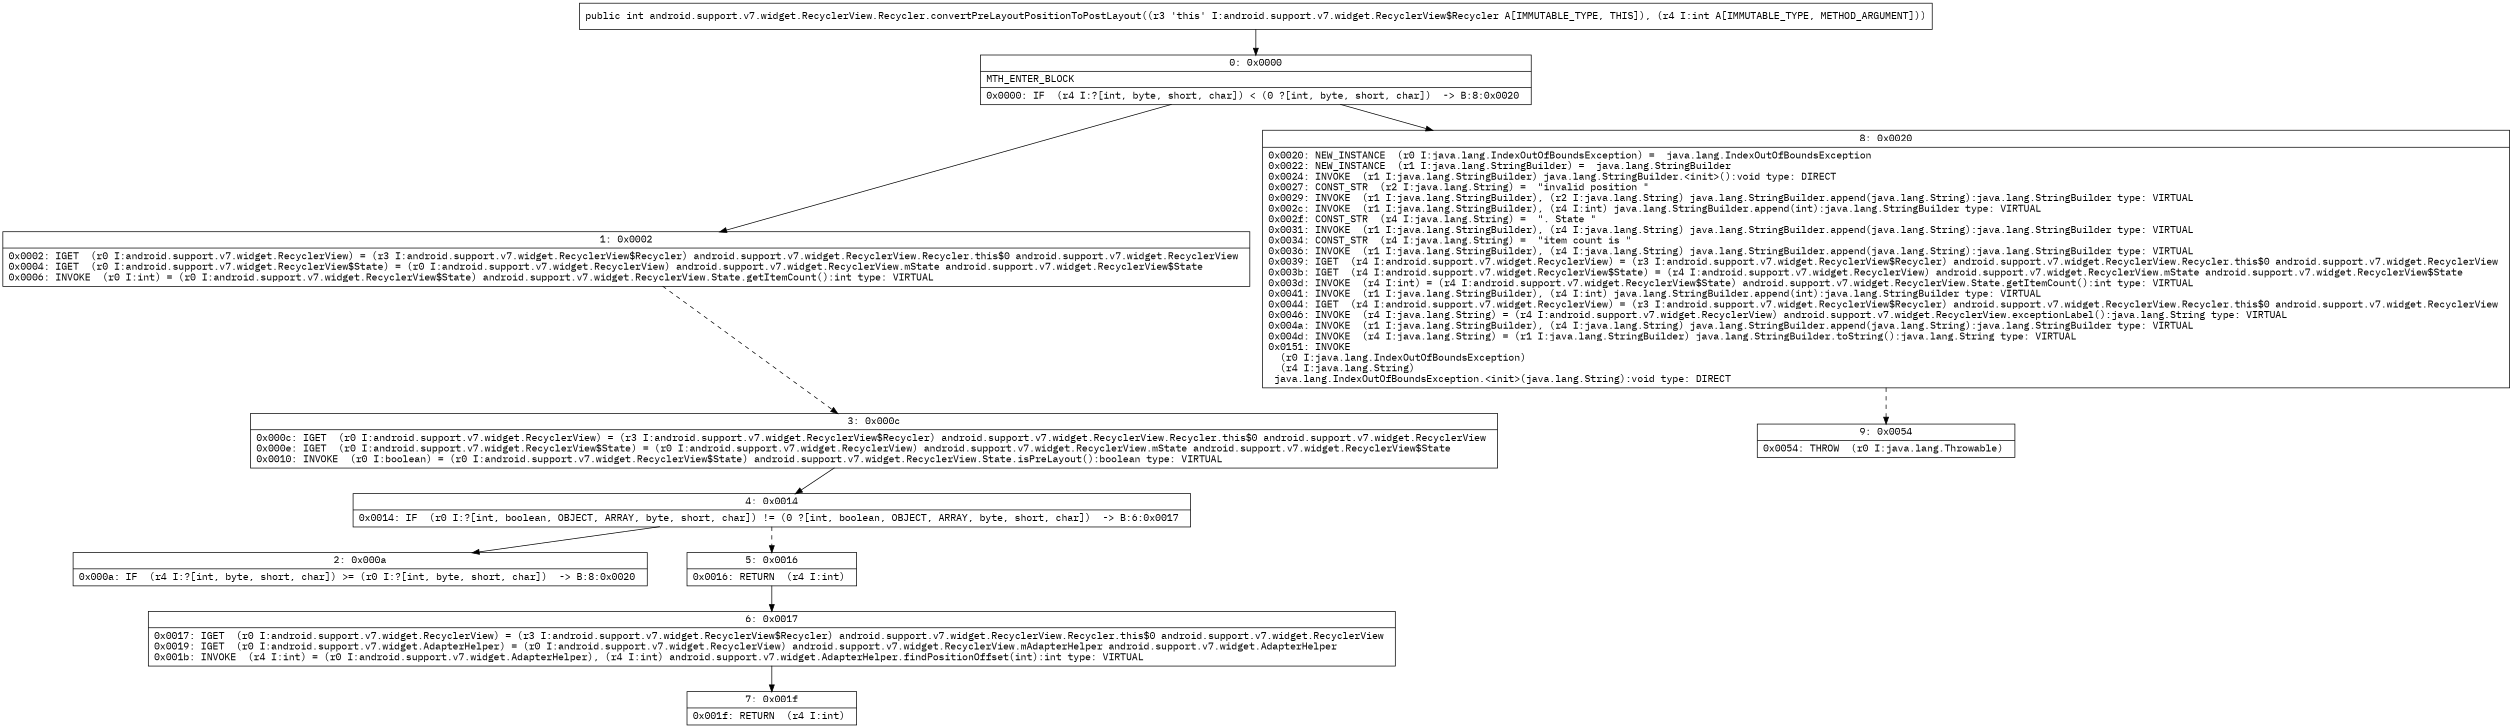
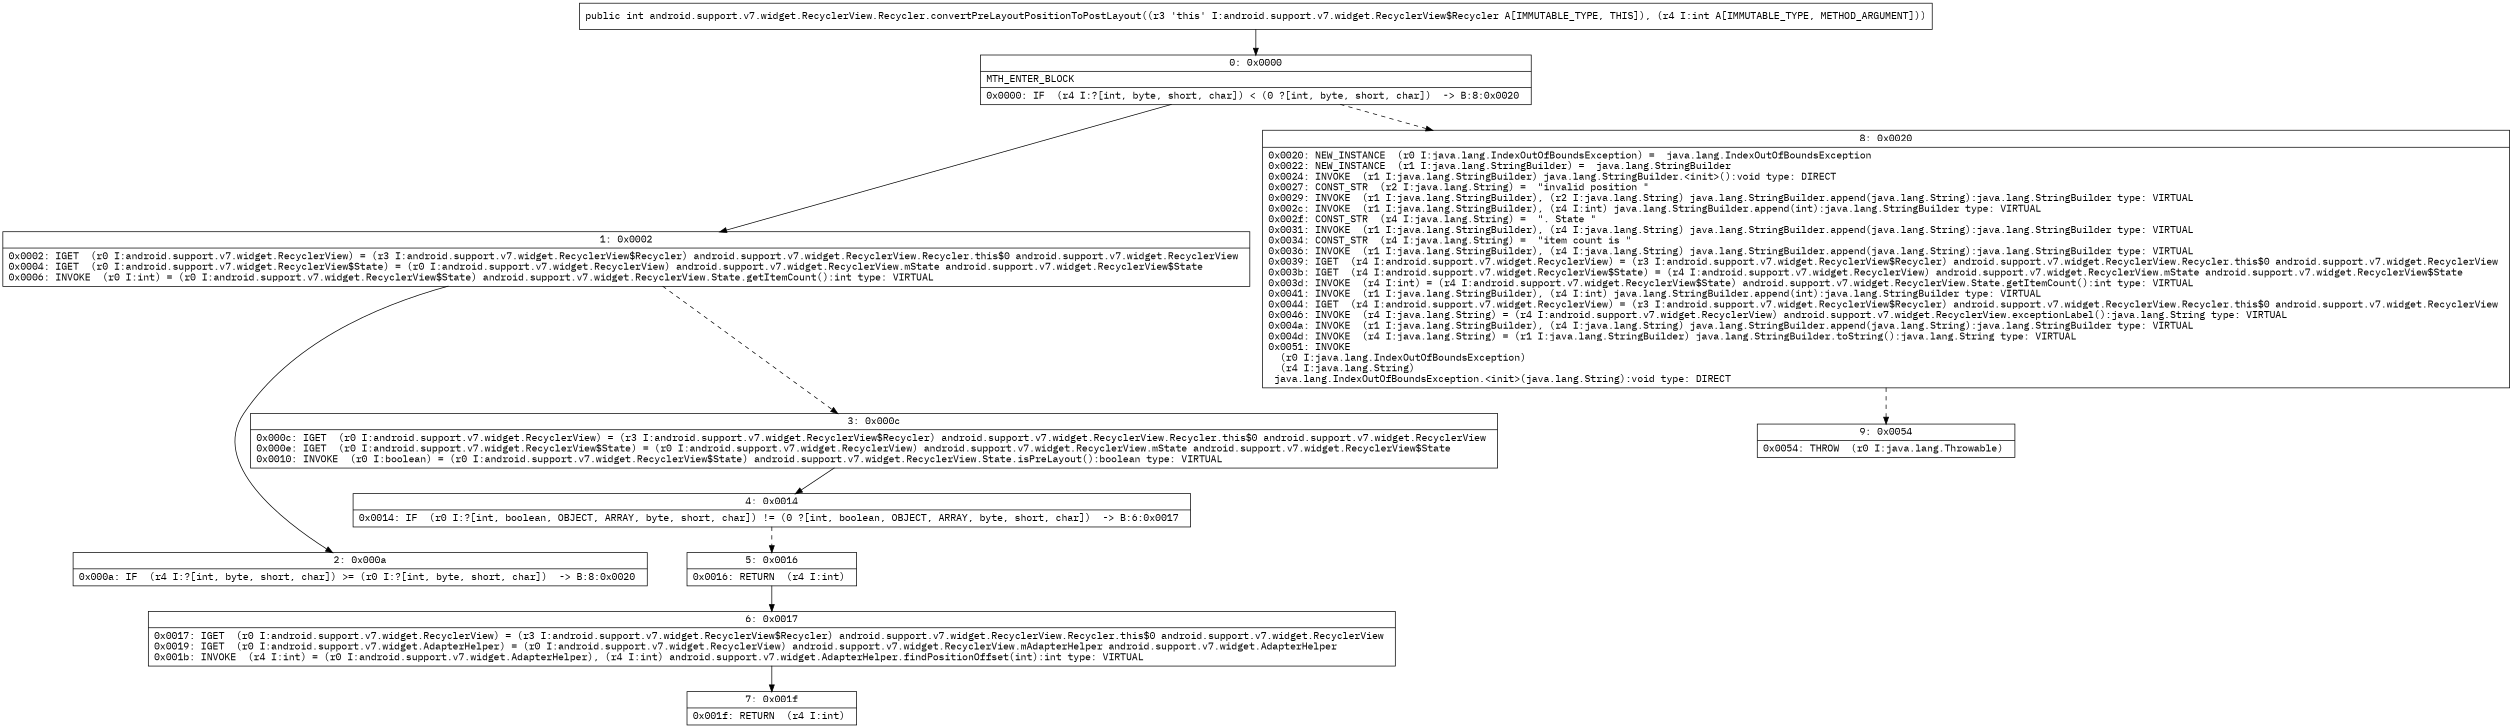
(1383, 116) -> (1383, 116)
(1315, 347) -> (1315, 347)
(570, 539) -> (266, 386)
